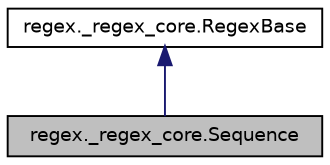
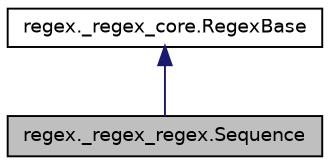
(165, 136) -> (165, 136)
